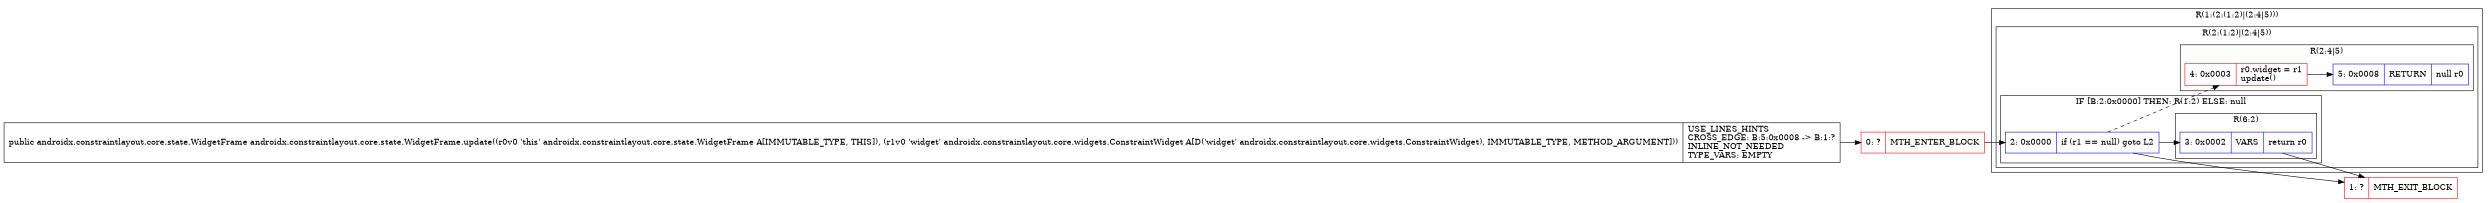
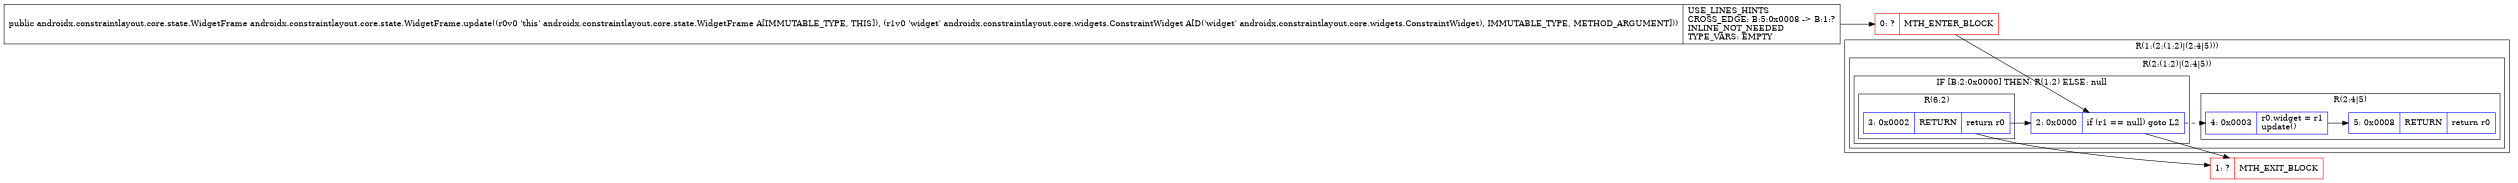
(2246, 74) -> (2267, 123)
(2450, 74) -> (2471, 123)
(2247, 142) -> (1938, 123)
(2167, 143) -> (2018, 123)
